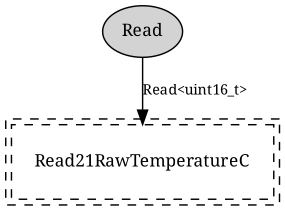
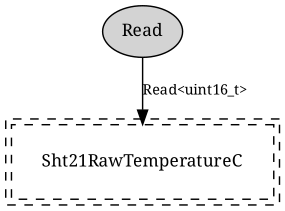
(143, 162) -> (143, 162)
